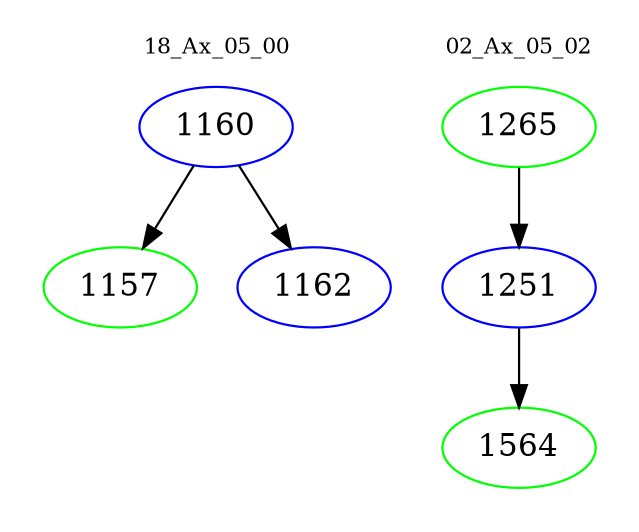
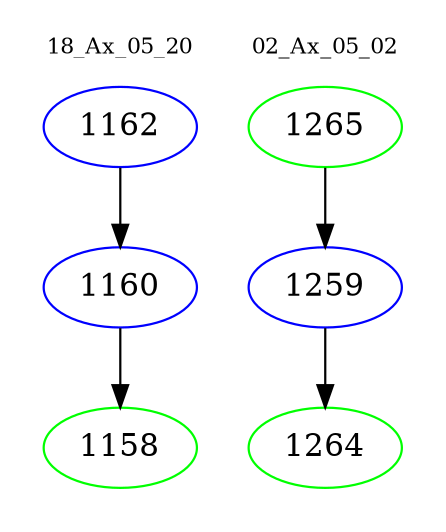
(217, 48) -> (120, 48)
(259, 197) -> (120, 196)
(120, 287) -> (120, 448)
(519, 287) -> (325, 287)
(519, 448) -> (325, 448)
